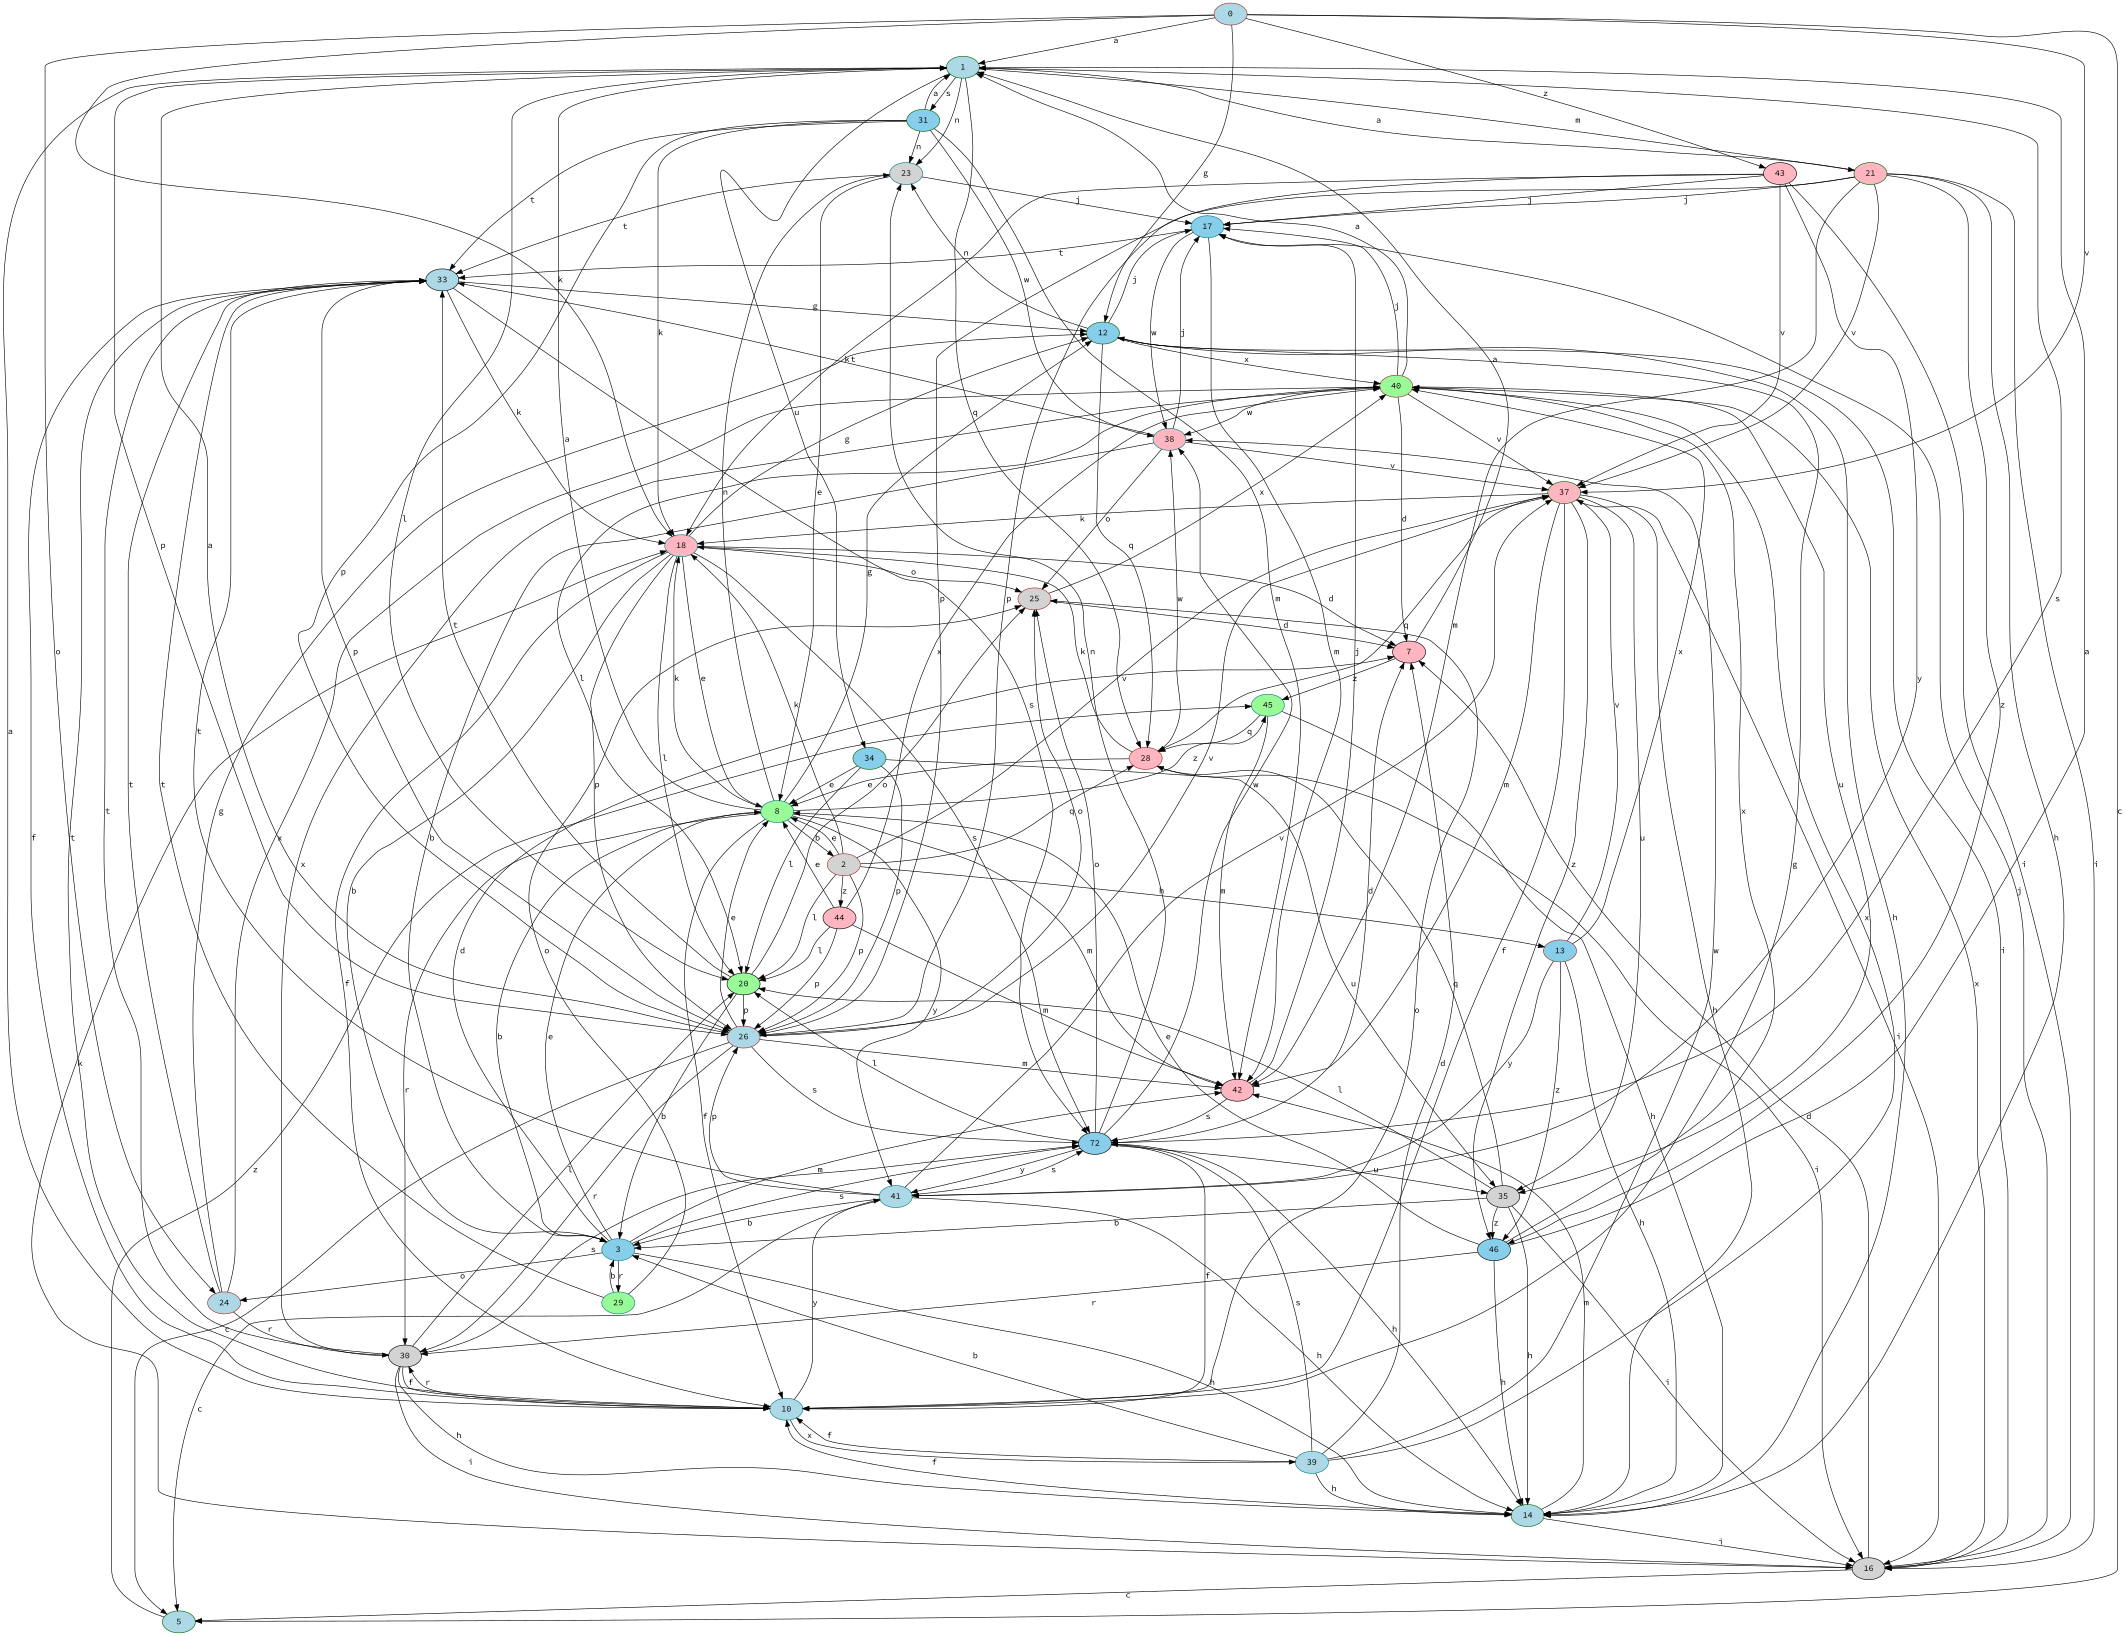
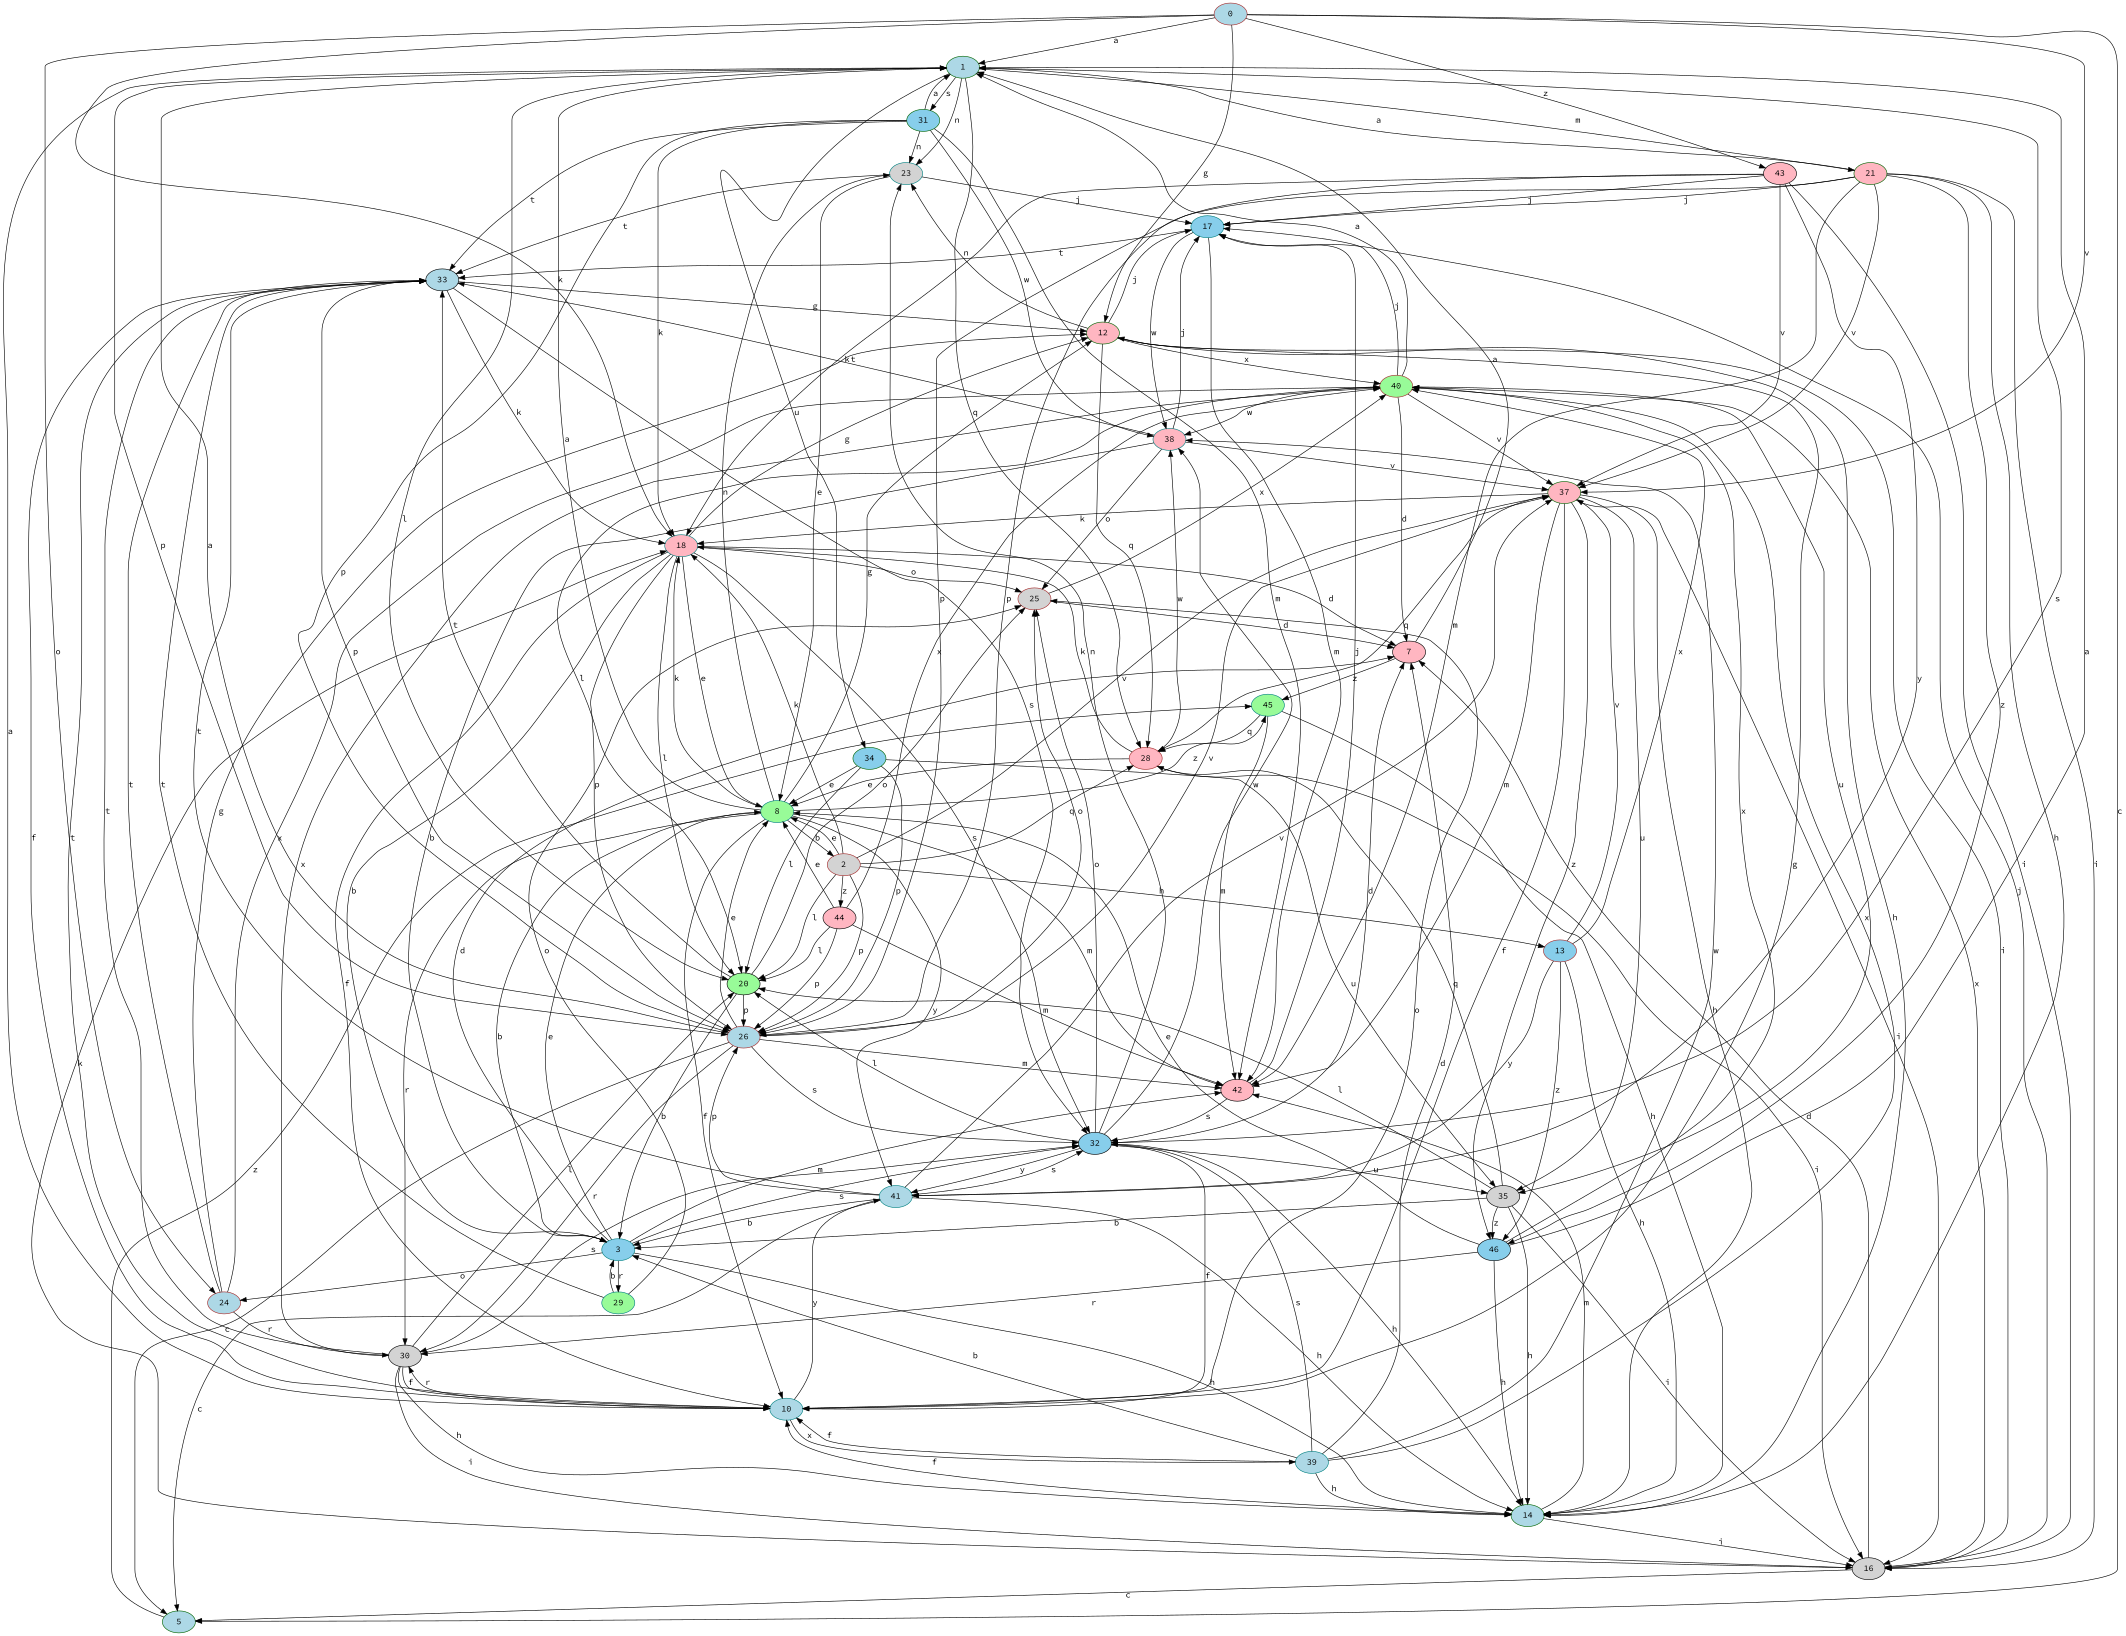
(1103, 333) -> (1103, 333)
(1095, 1143) -> (1095, 1143)
